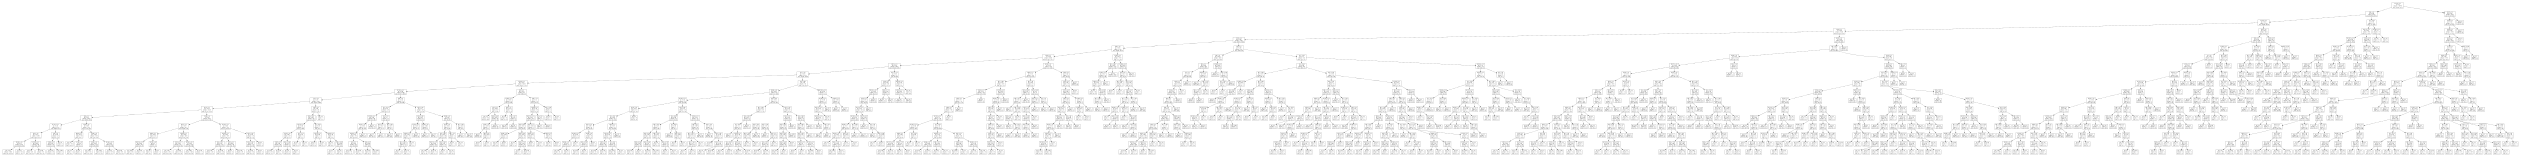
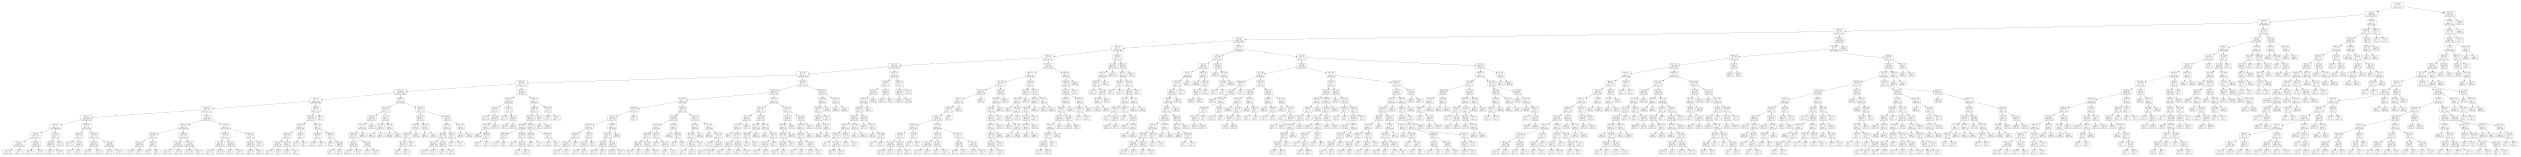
none -> (761, 118)
